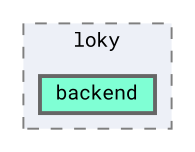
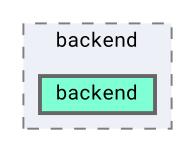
(98, 42) -> (98, 42)
